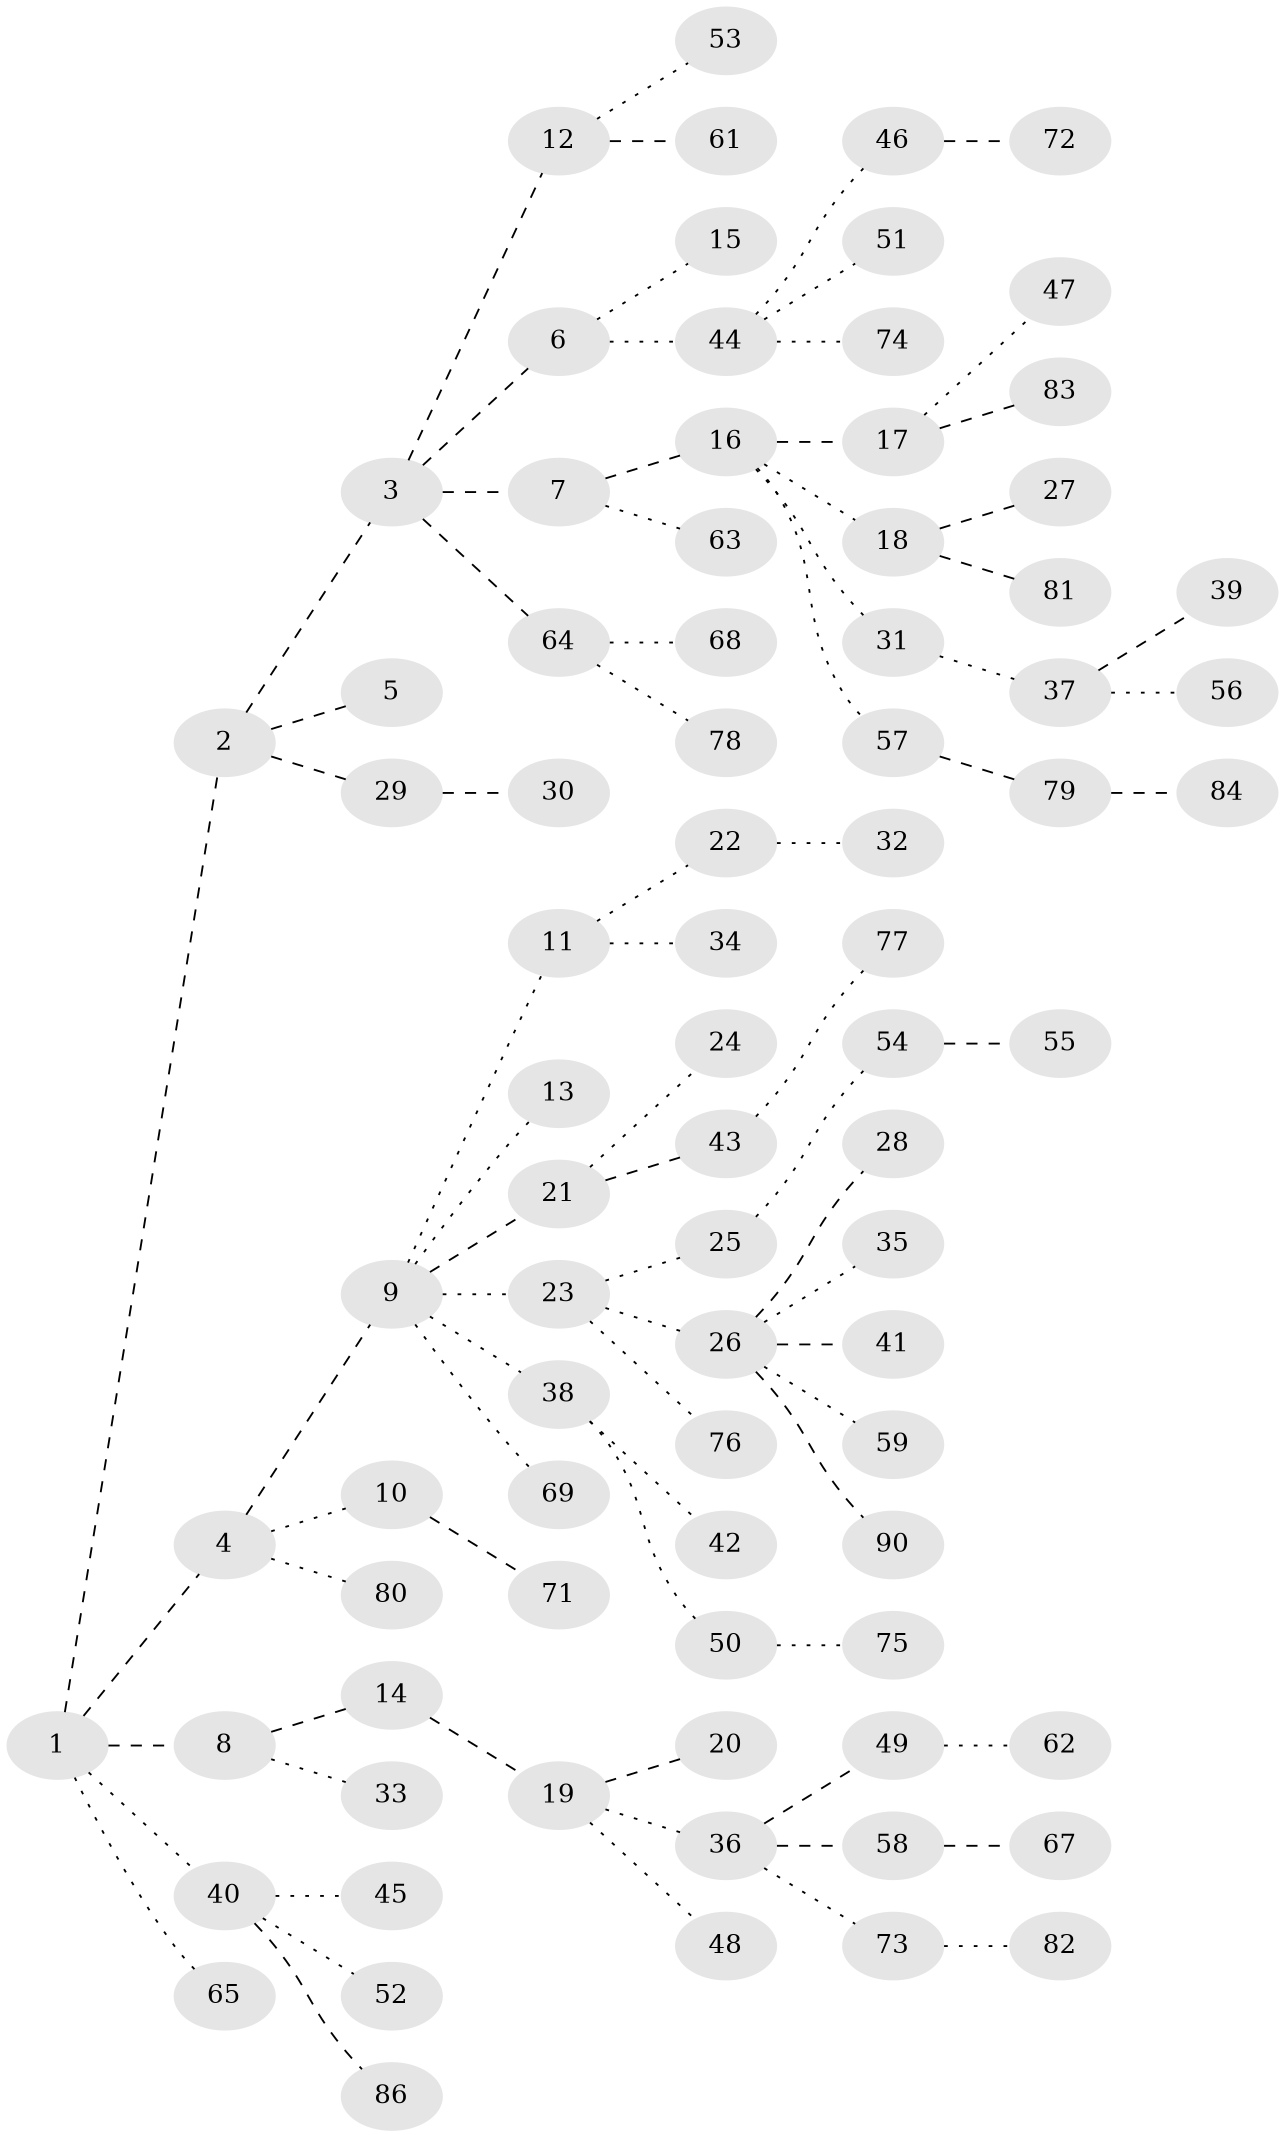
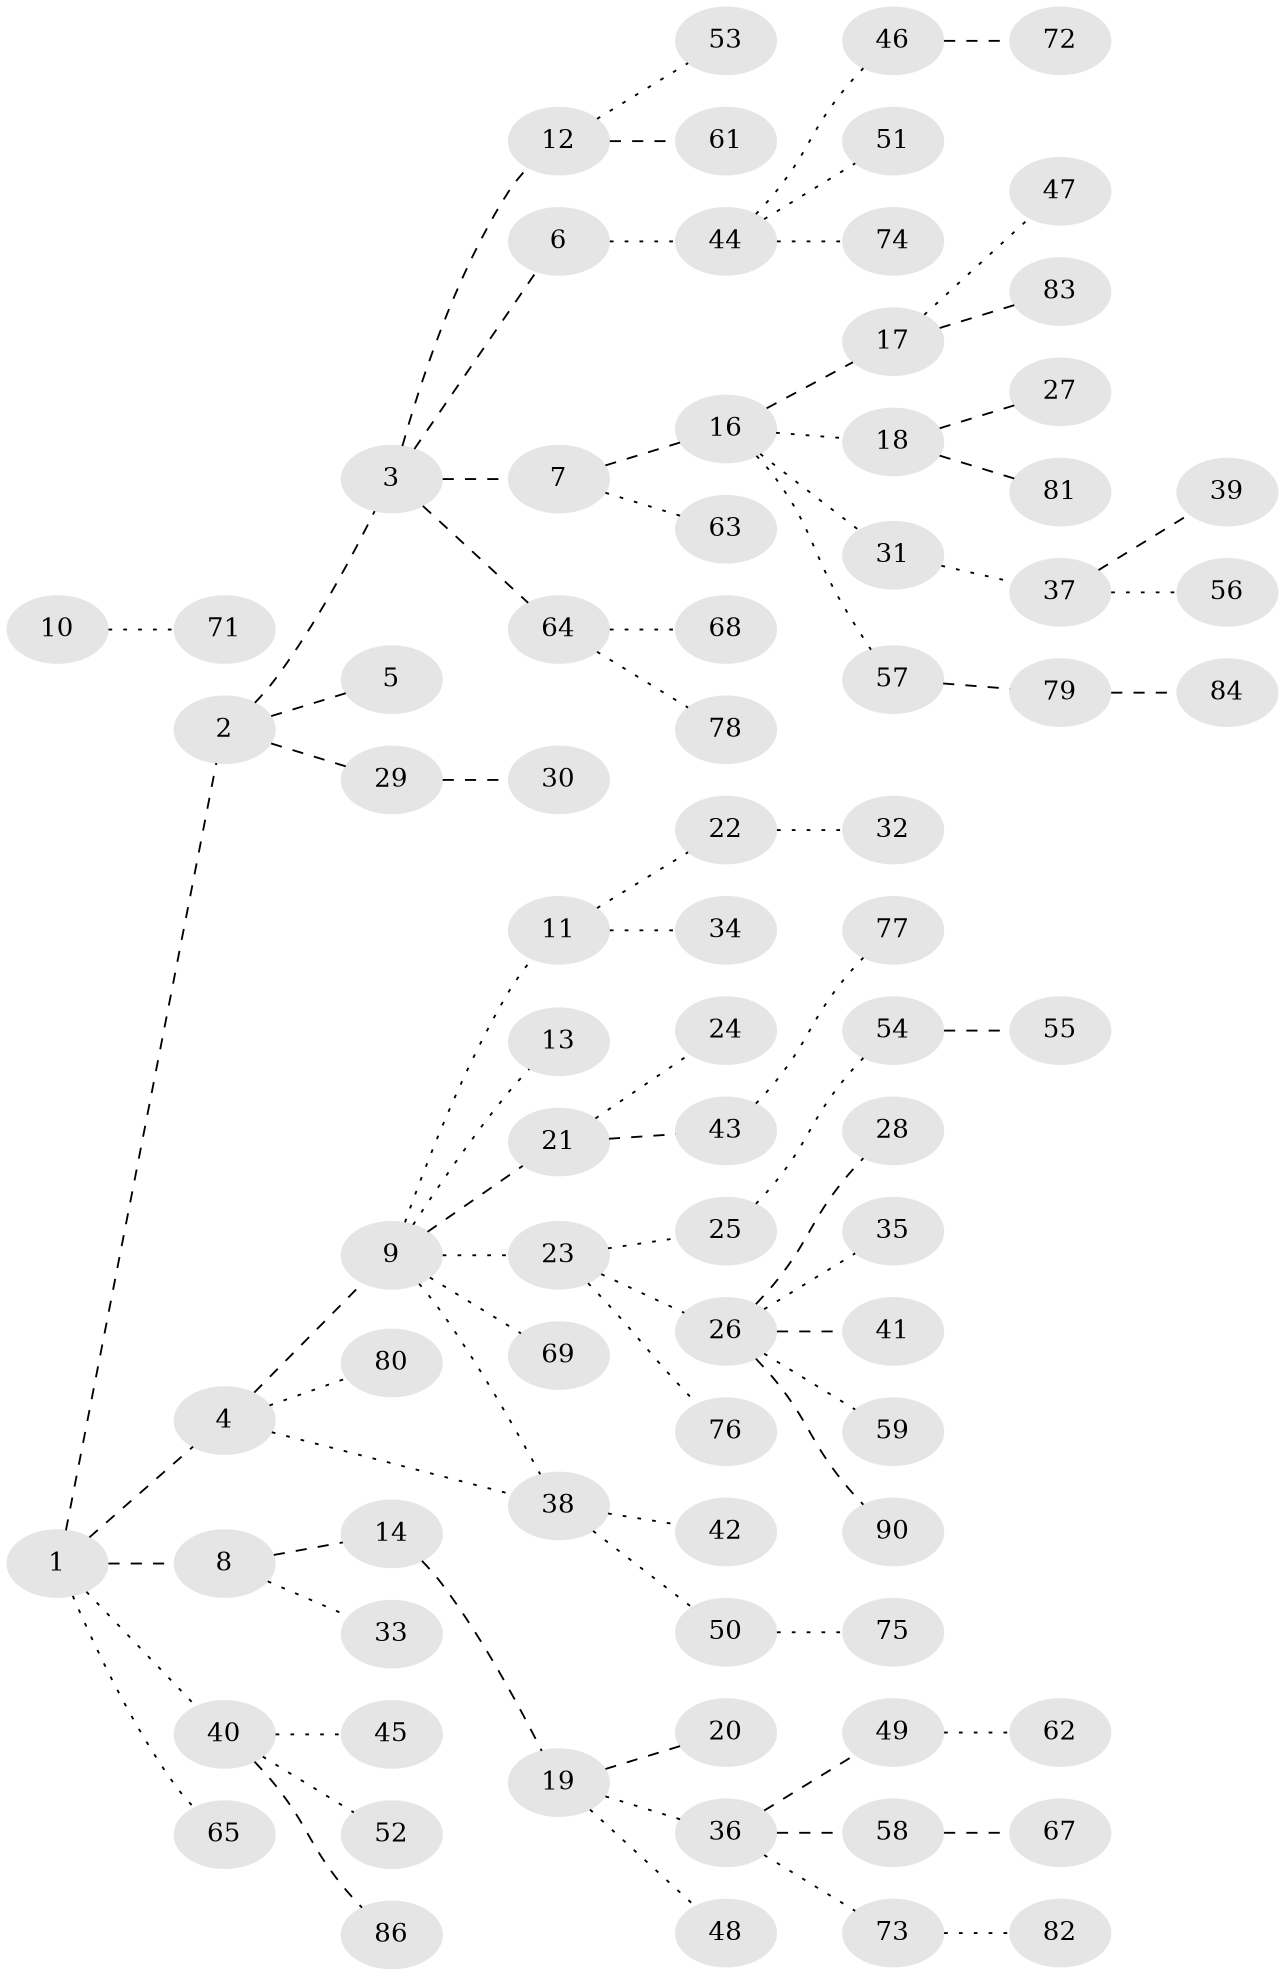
(726, 241) -> none
(309, 1520) -> (392, 1463)
(475, 1545) -> (141, 630)
